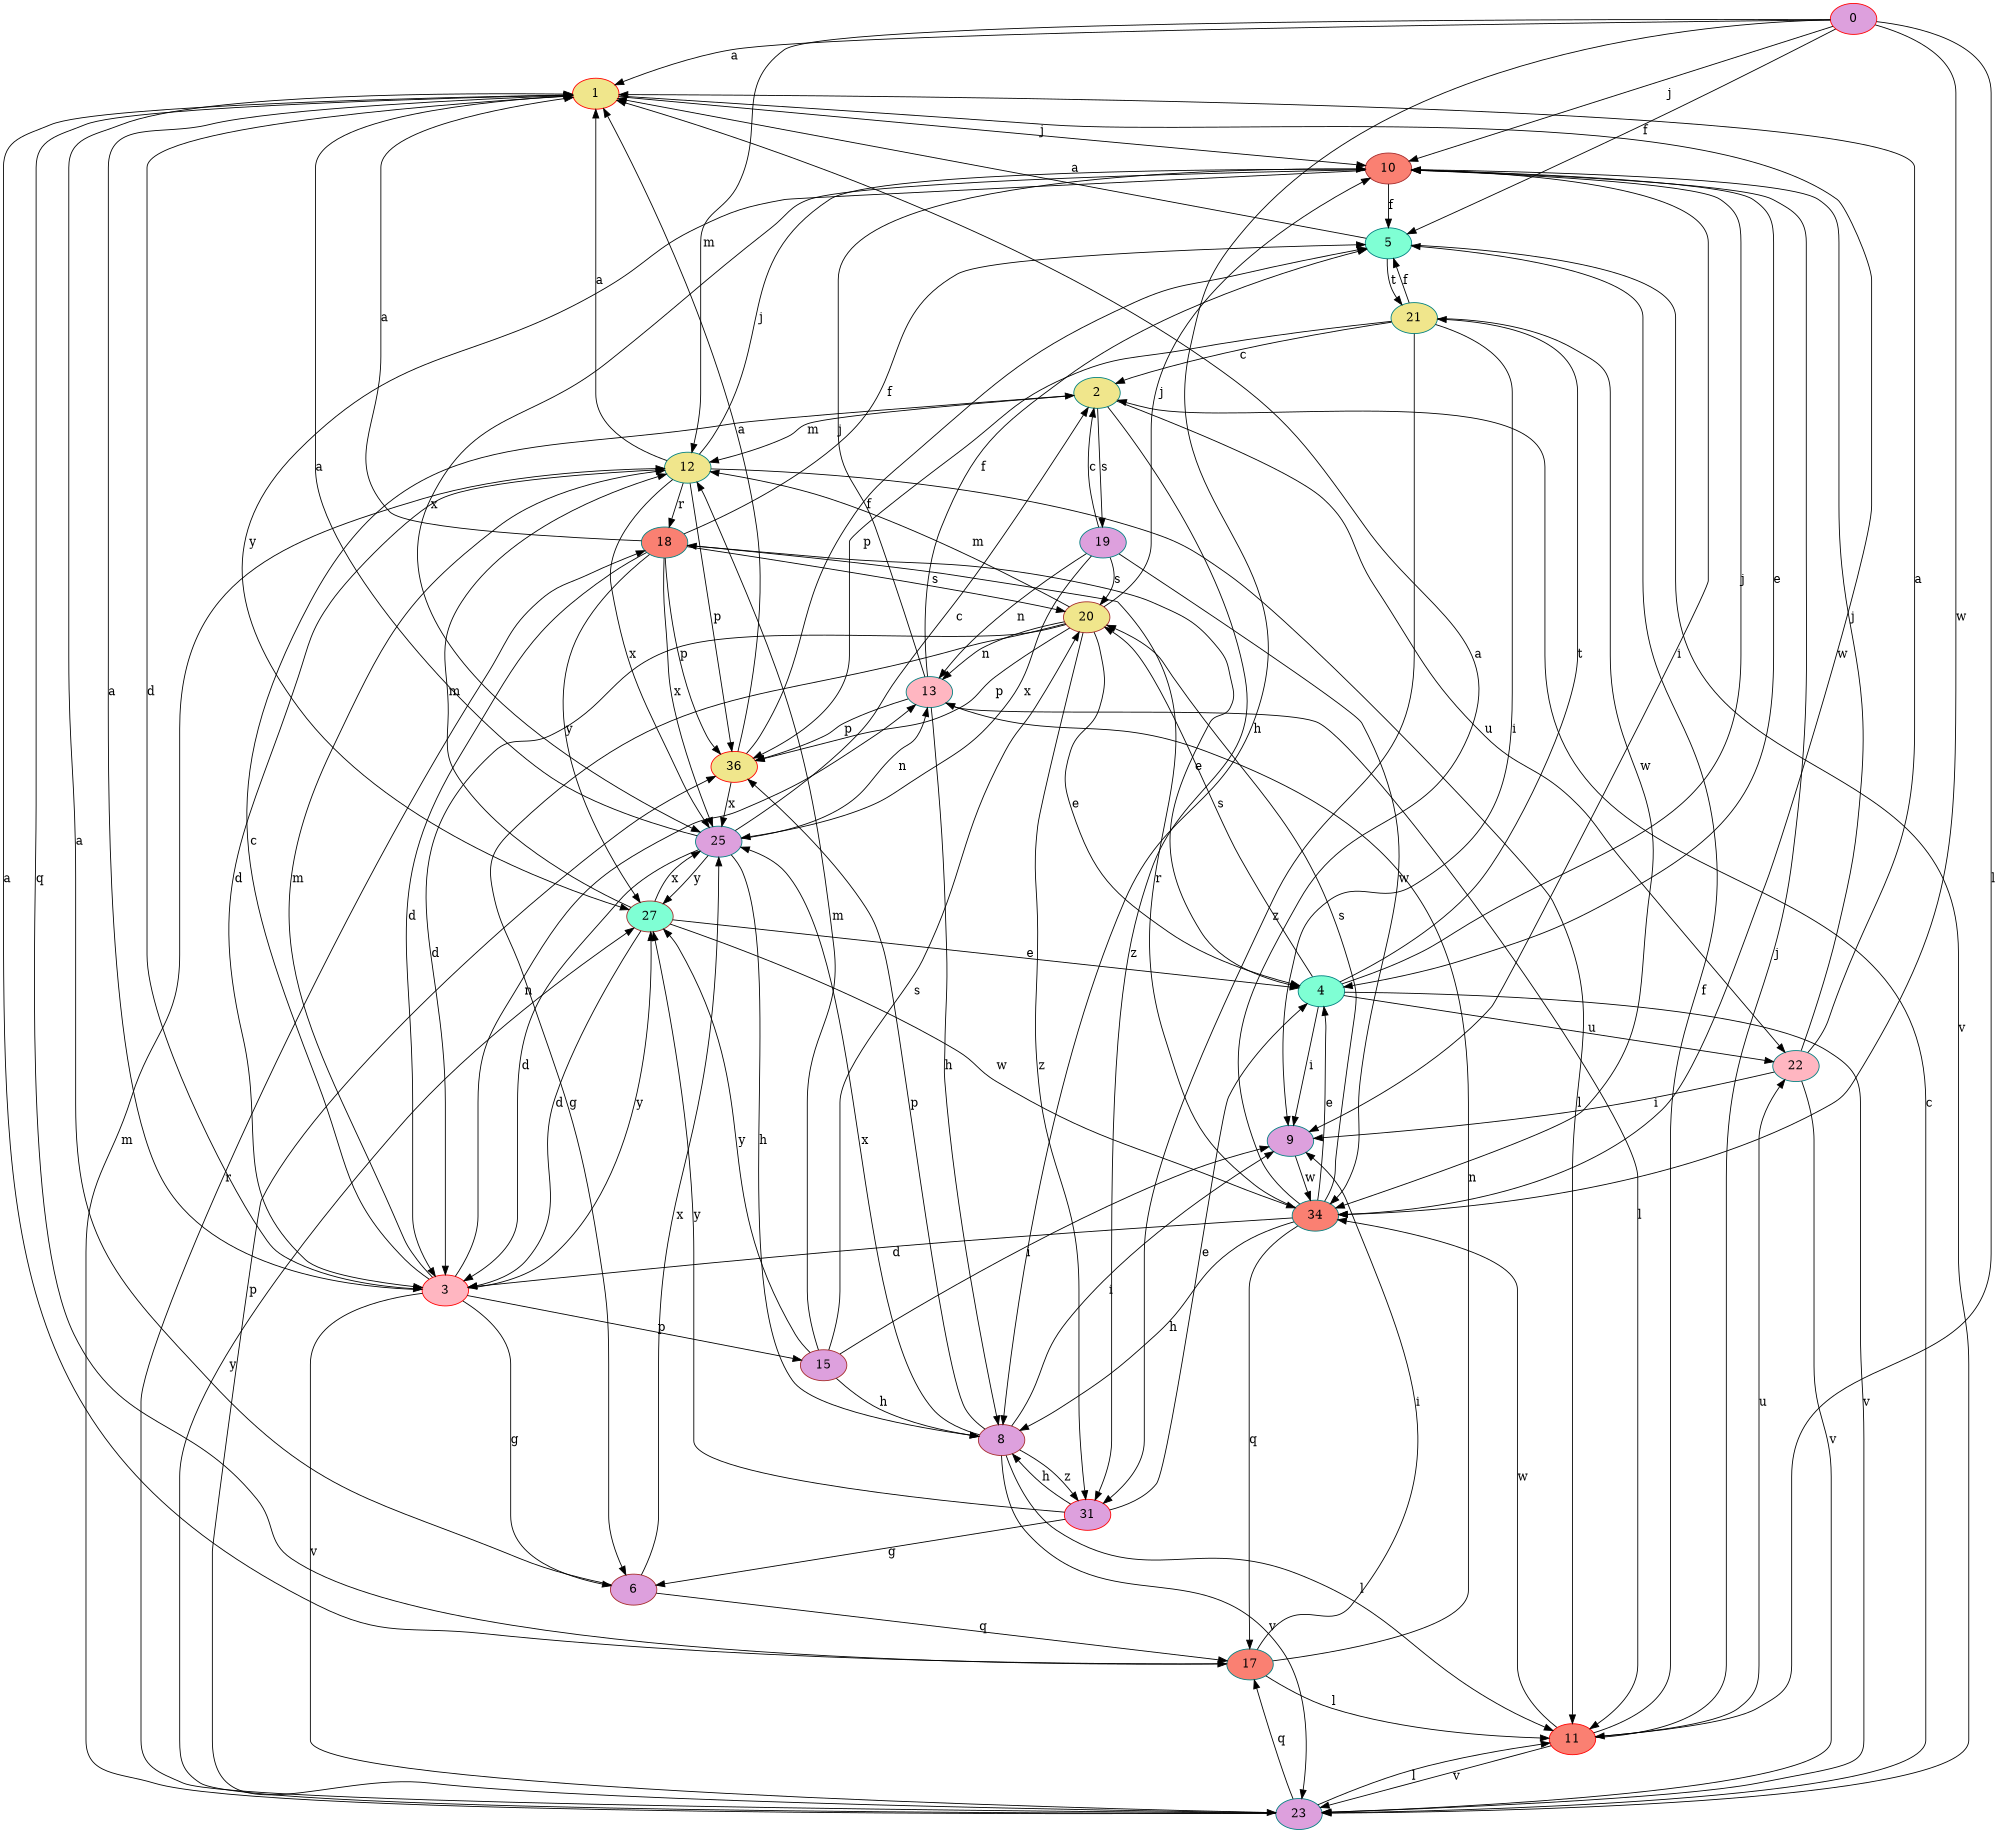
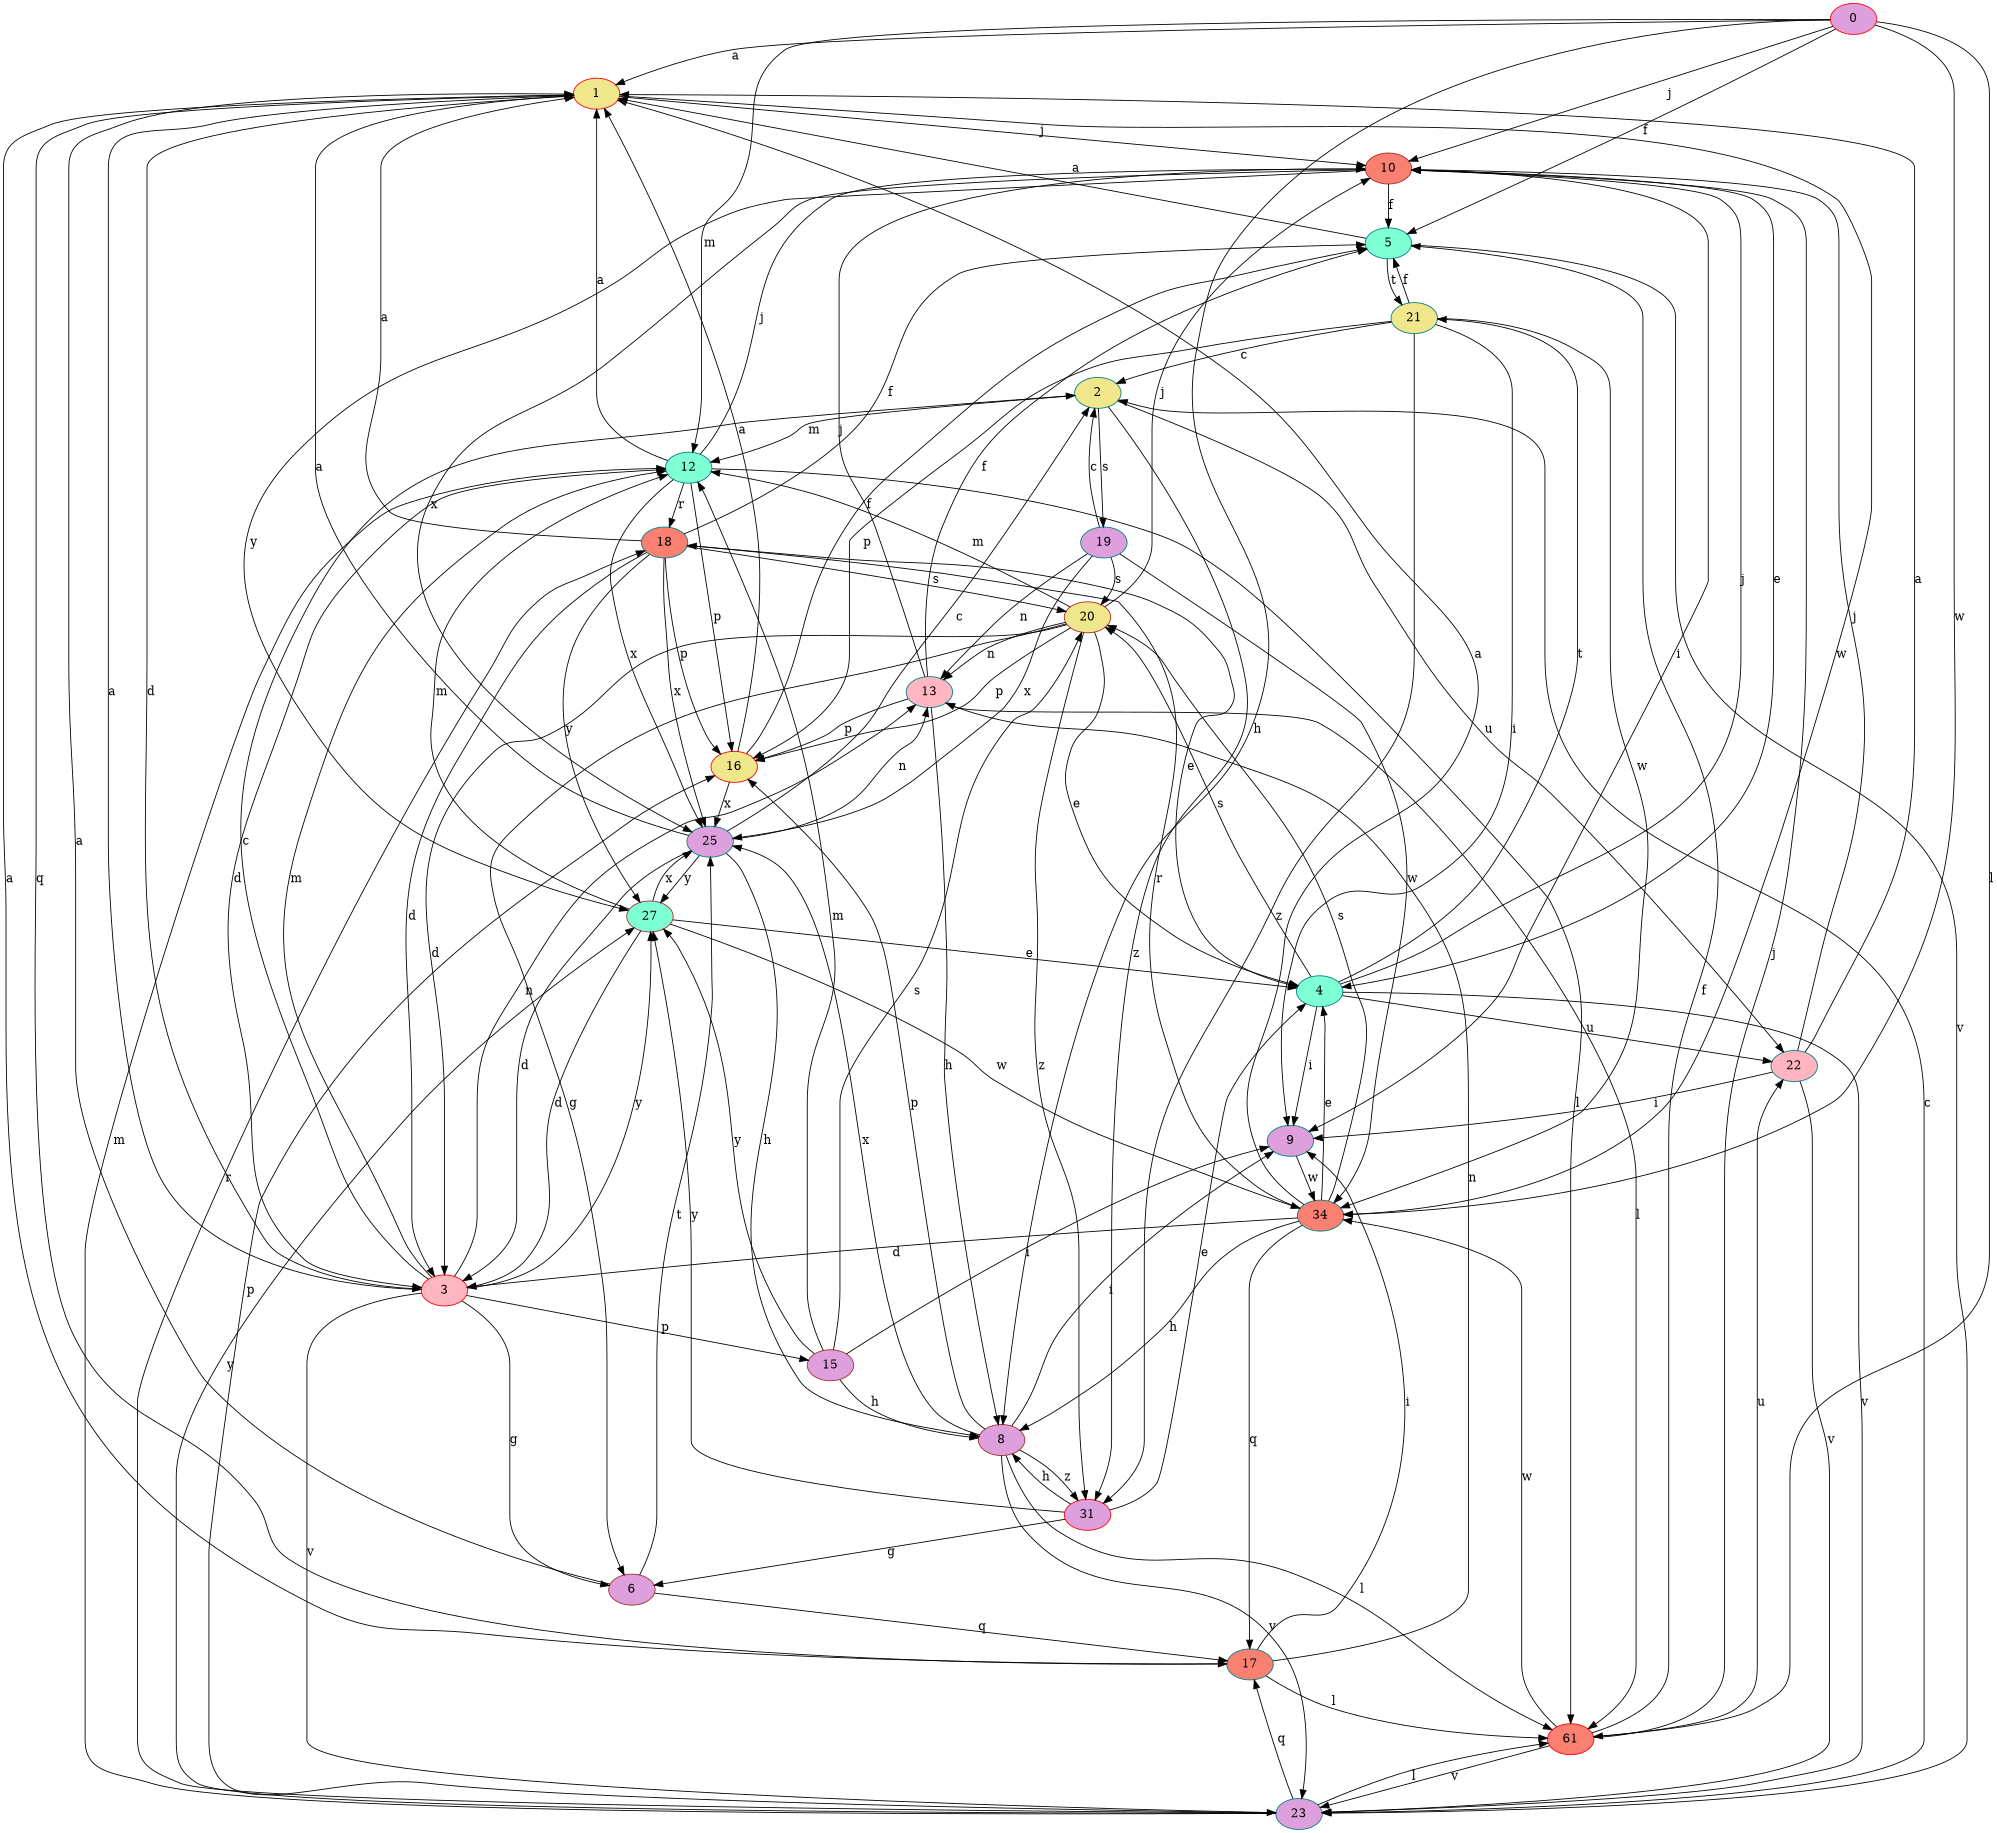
(688, 468) -> (689, 468)
(734, 767) -> (734, 767)
(680, 1216) -> (680, 1216)
(1572, 1739) -> (1571, 1739)
